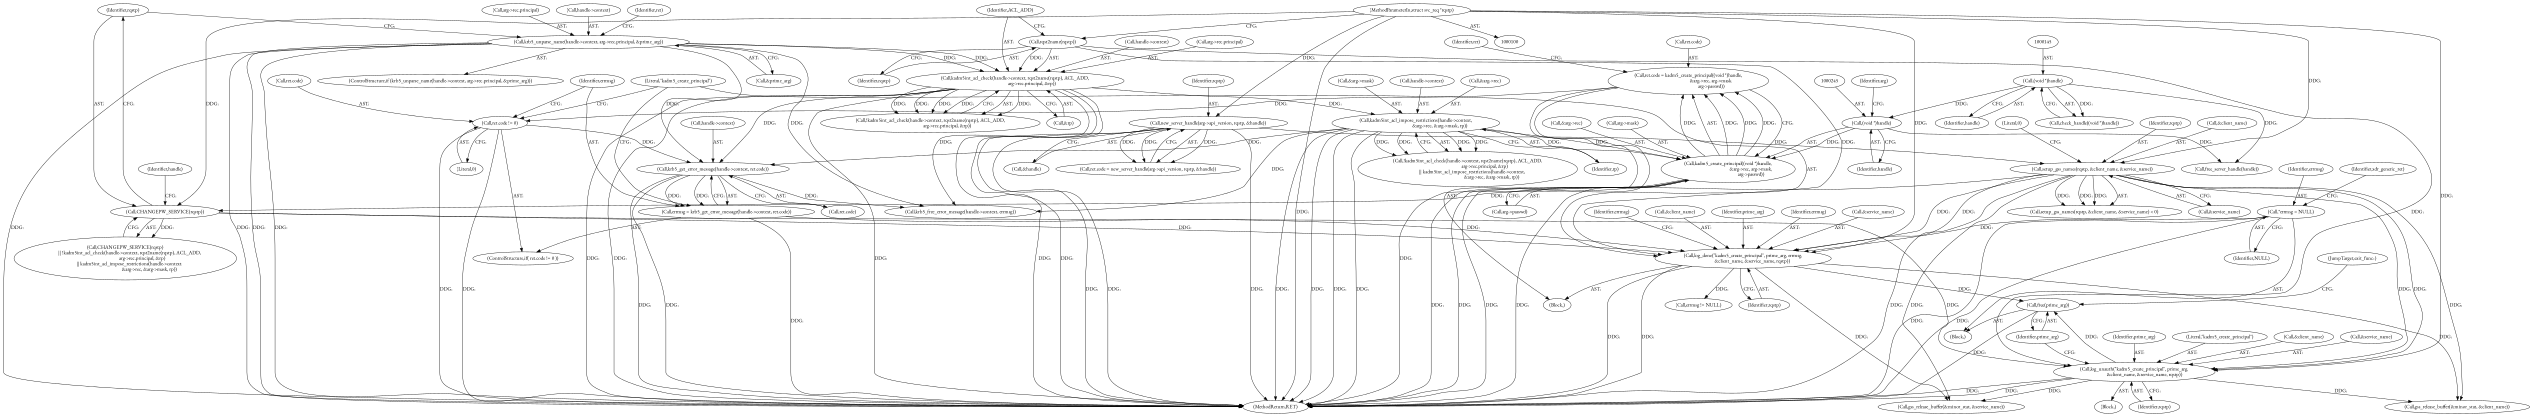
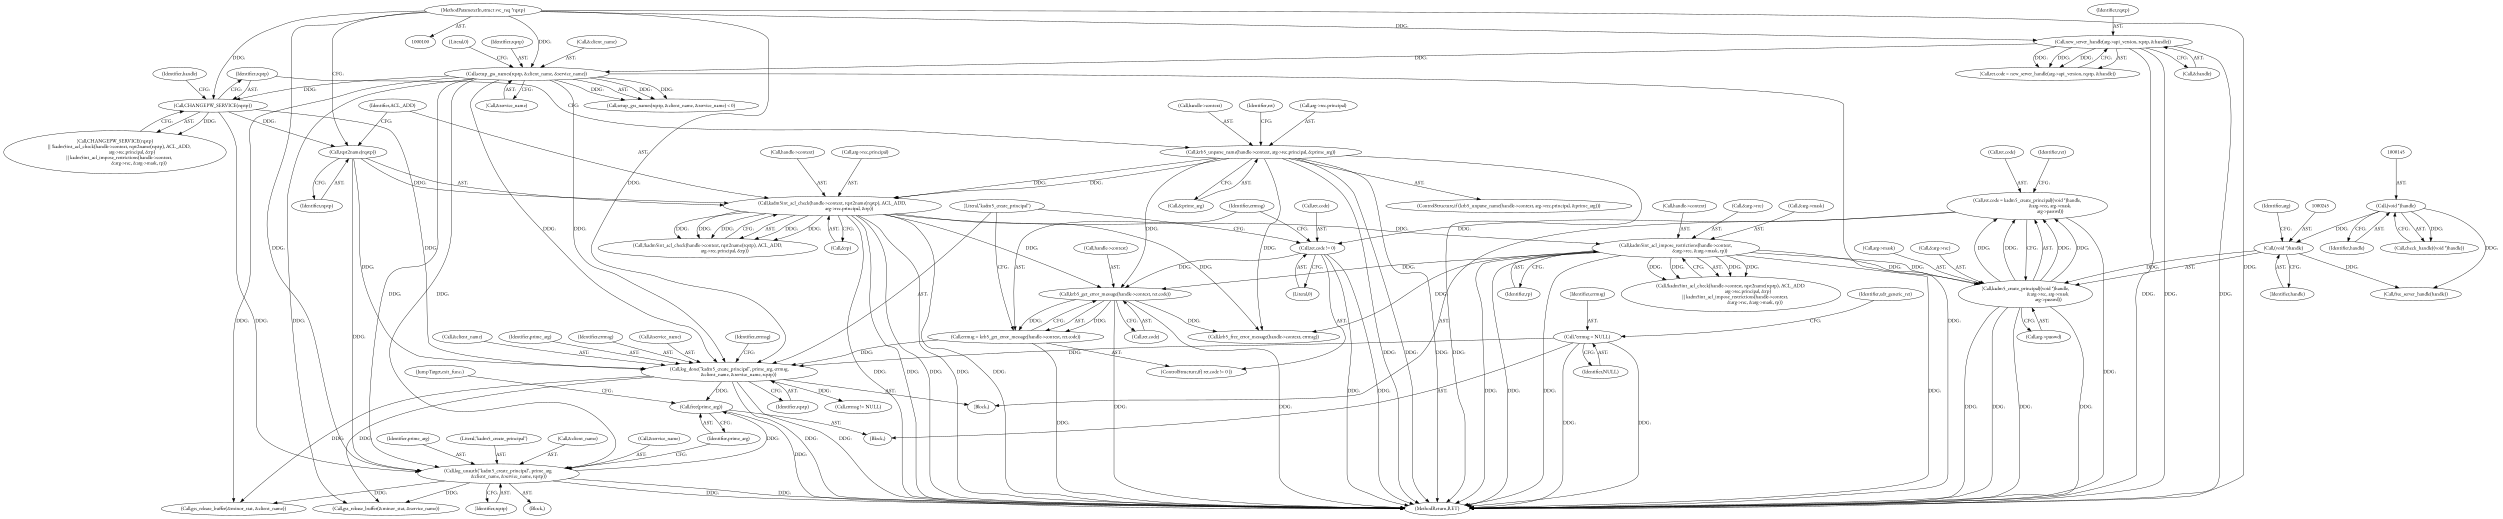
none -> (280, 130)
